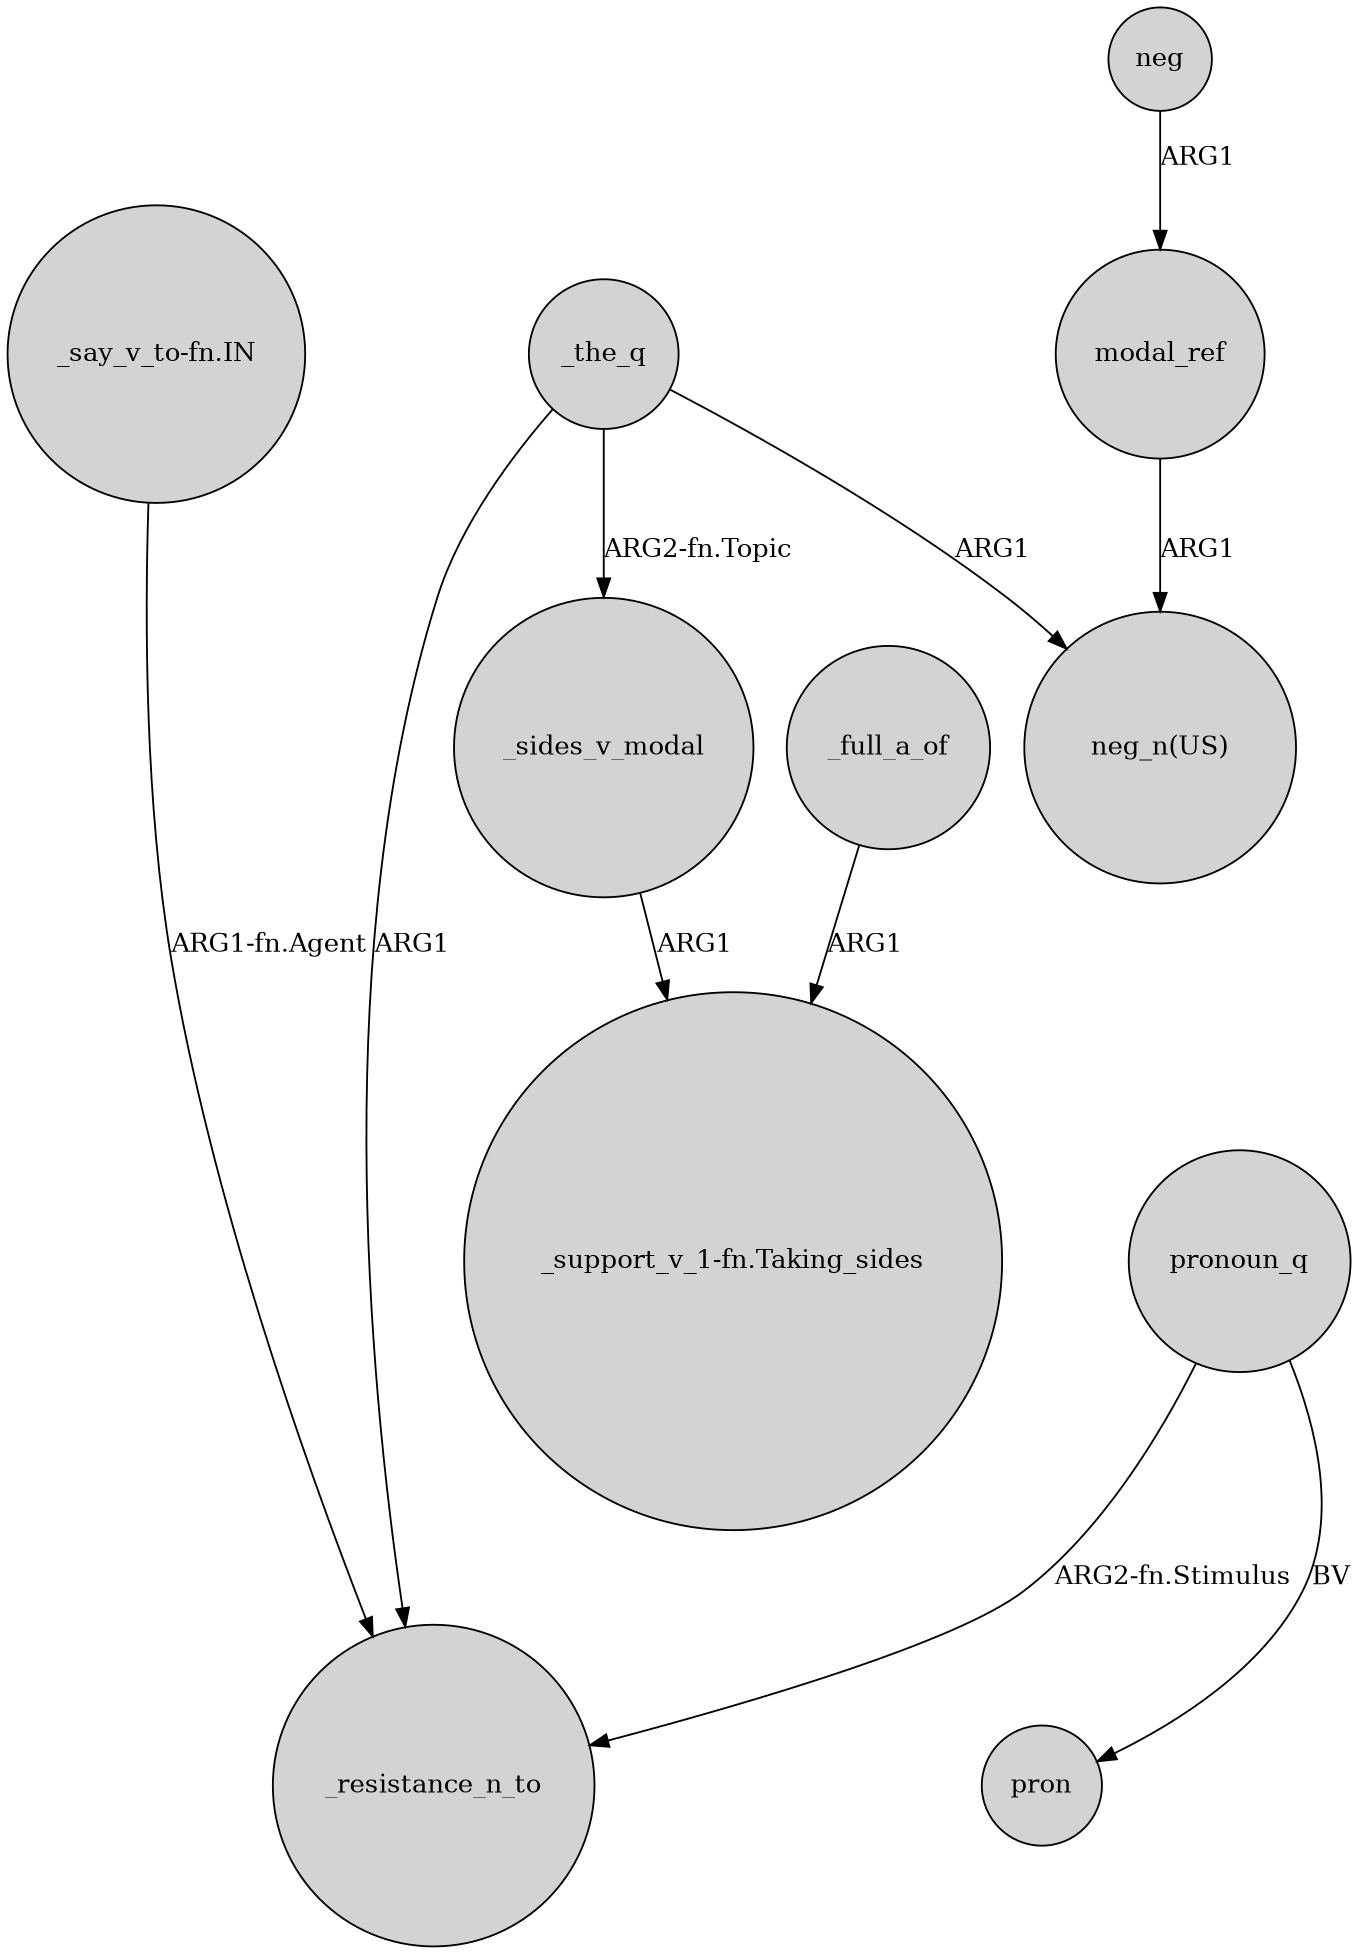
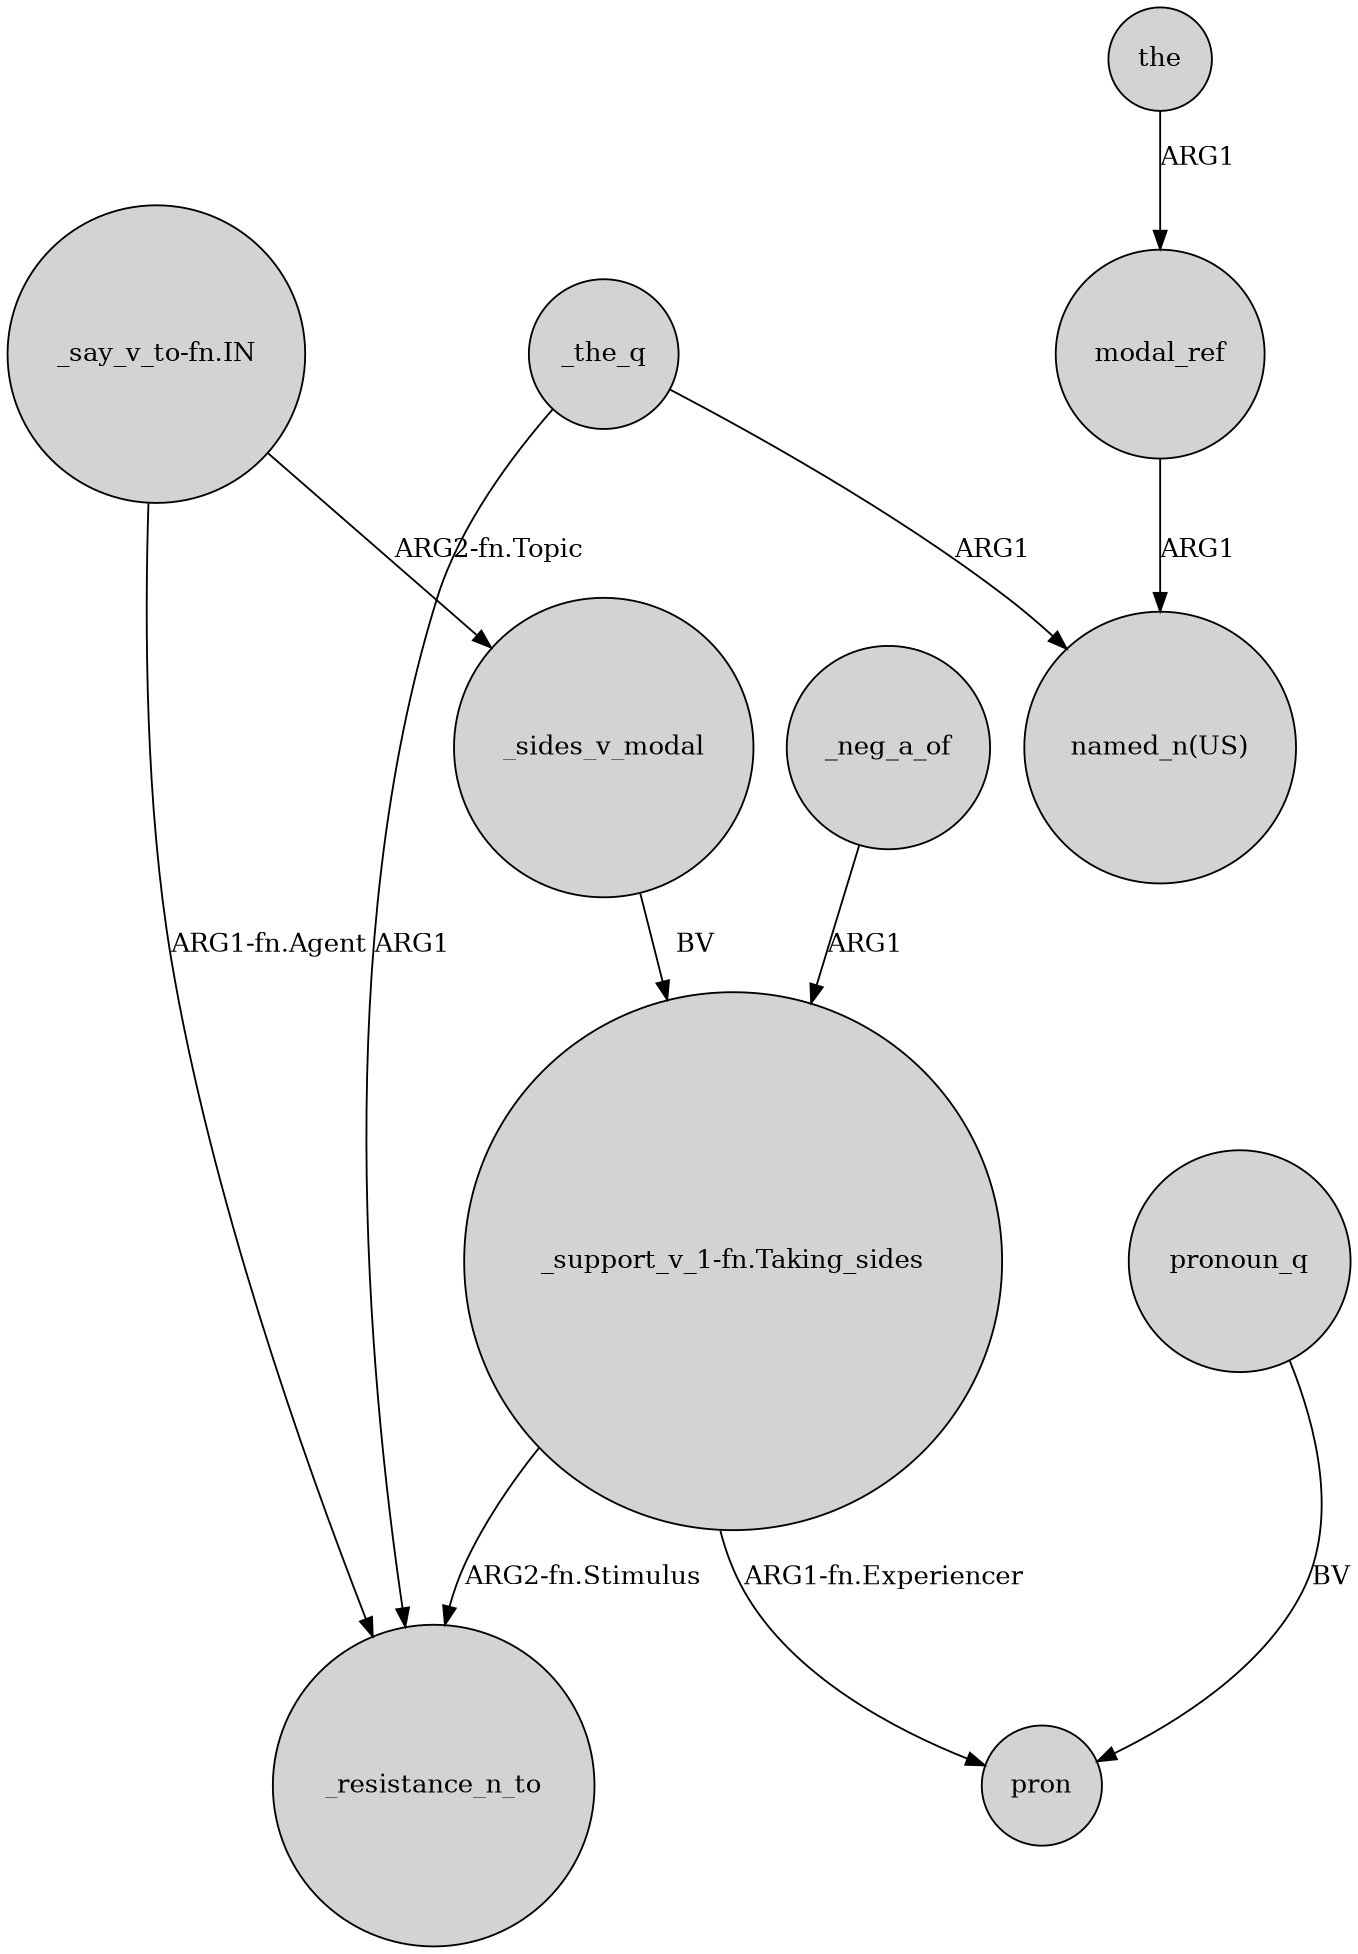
(1160, 59) -> (1160, 59)
(604, 504) -> (372, 544)
(888, 748) -> (888, 748)
(1160, 748) -> (1160, 748)
(695, 945) -> (695, 945)
(956, 1628) -> (487, 1523)
none -> (816, 1673)
